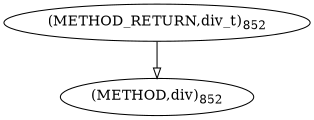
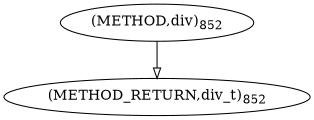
(157, 55) -> (157, 55)
